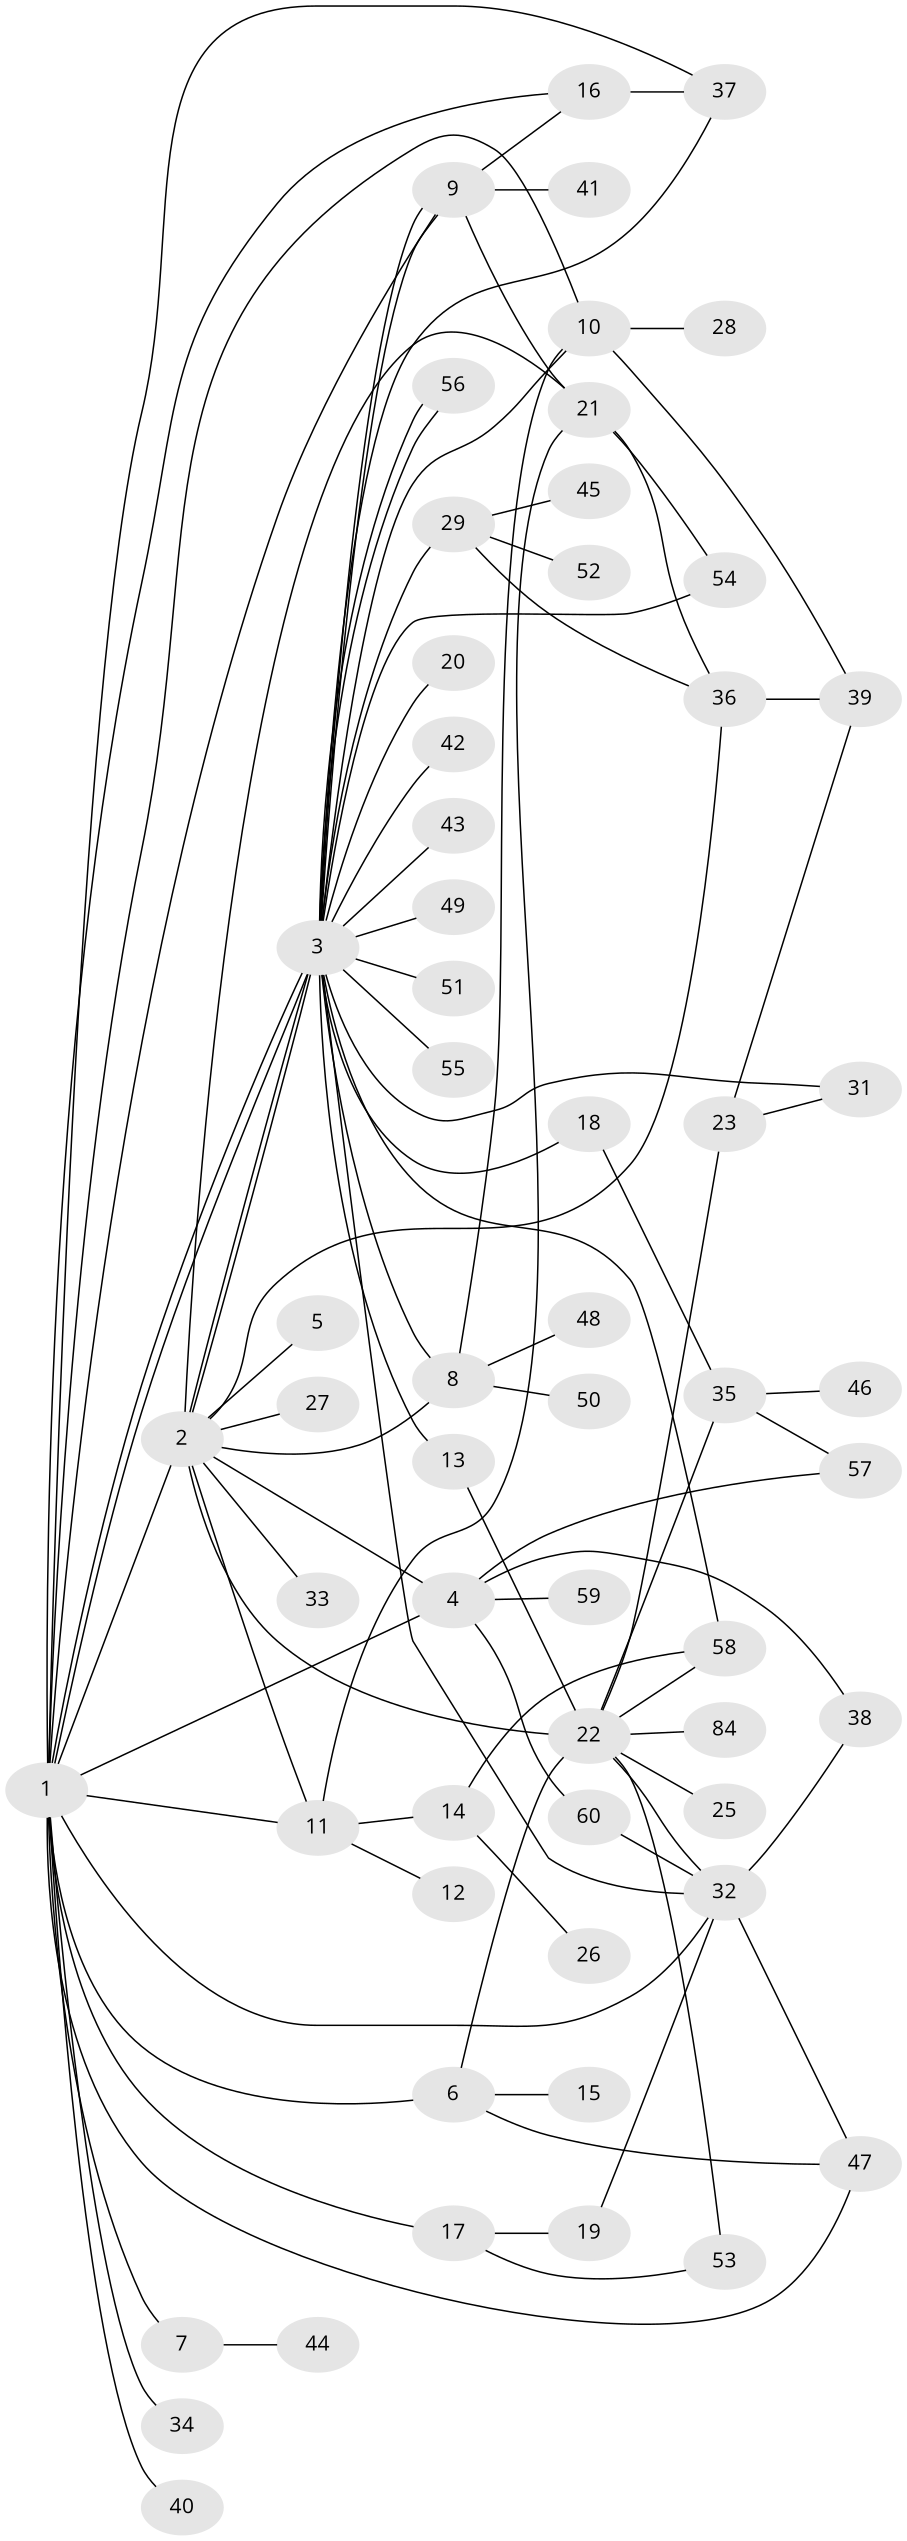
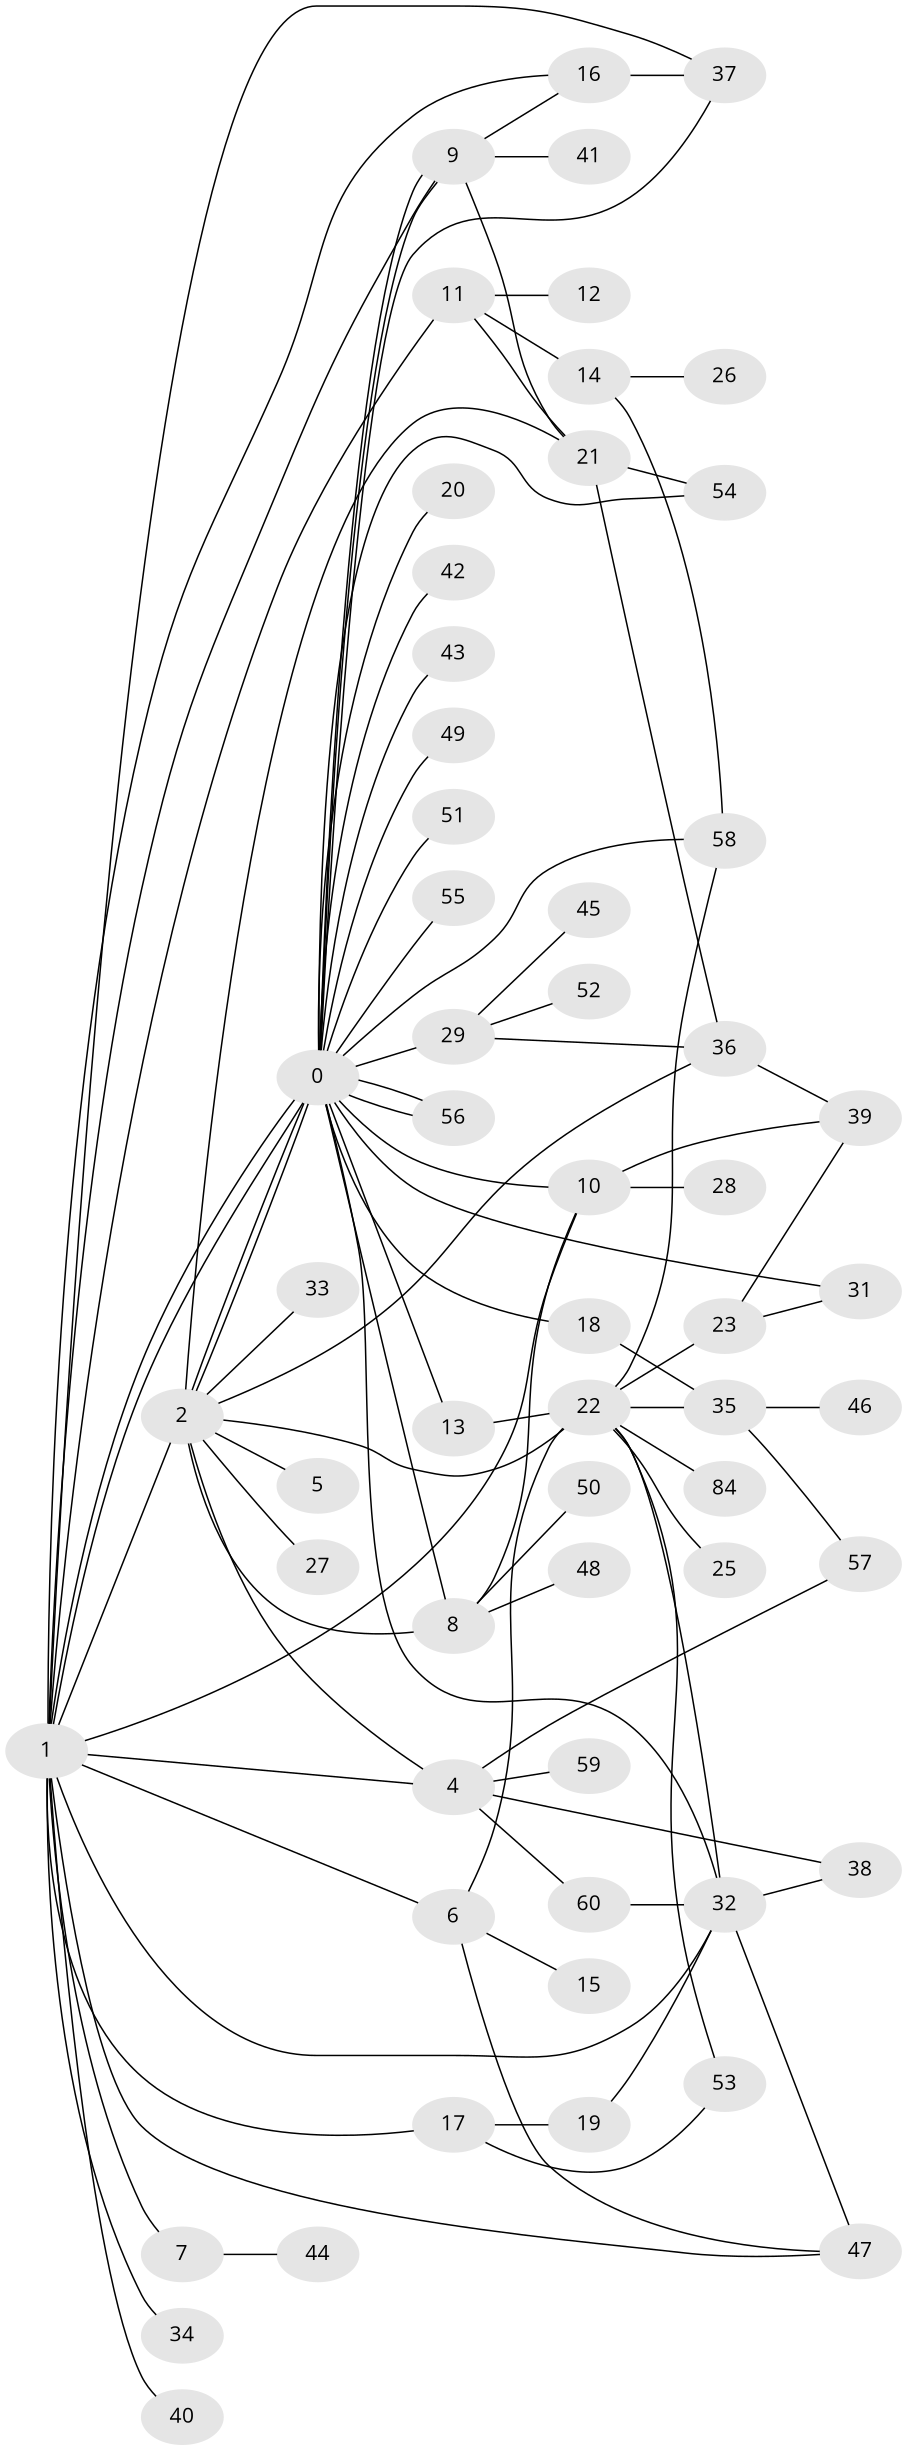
(318, 948) -> (318, 1077)
(247, 1634) -> none
